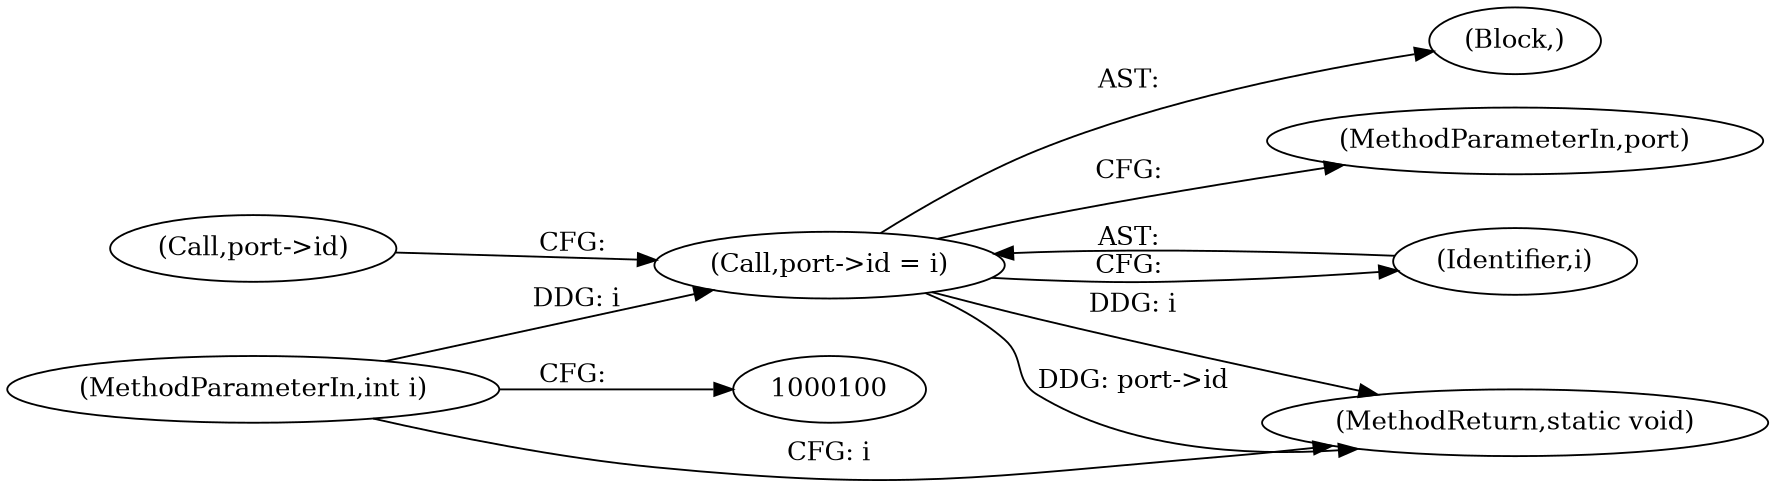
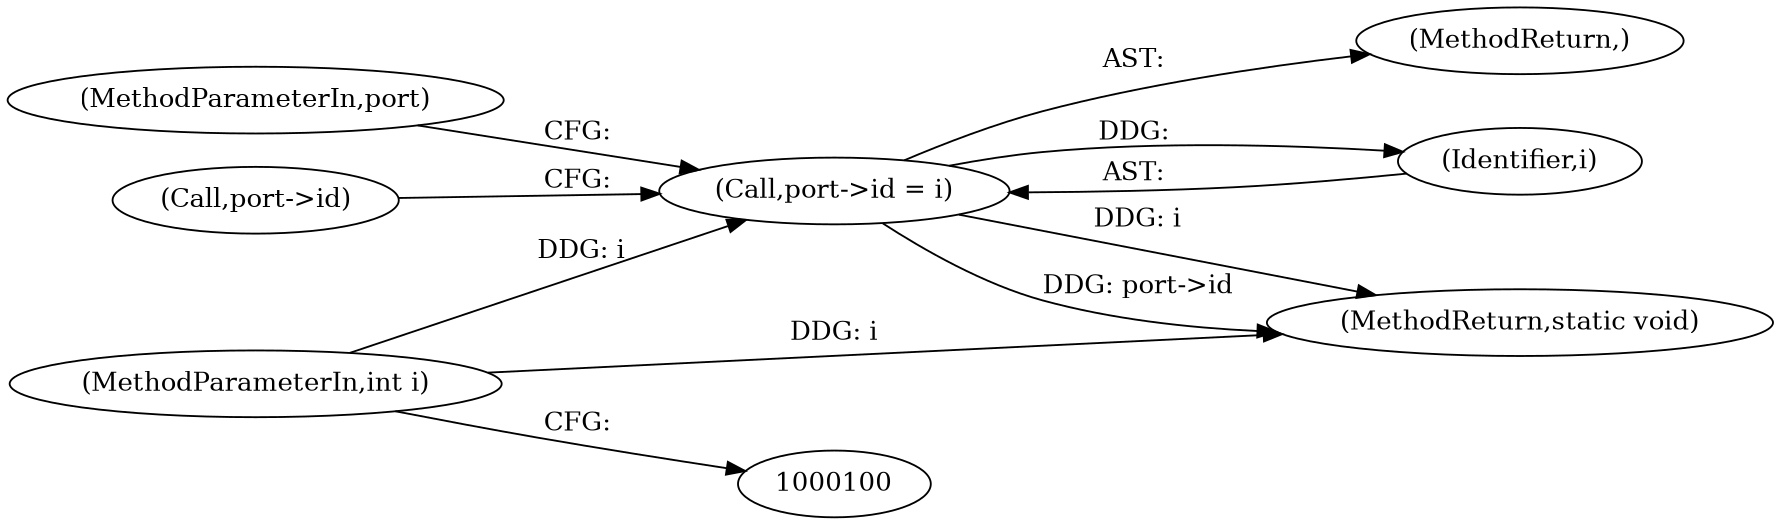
(1515, 41) -> (1520, 41)
(1131, 200) -> (549, 146)
(1133, 266) -> (1138, 133)
(830, 453) -> (834, 333)
